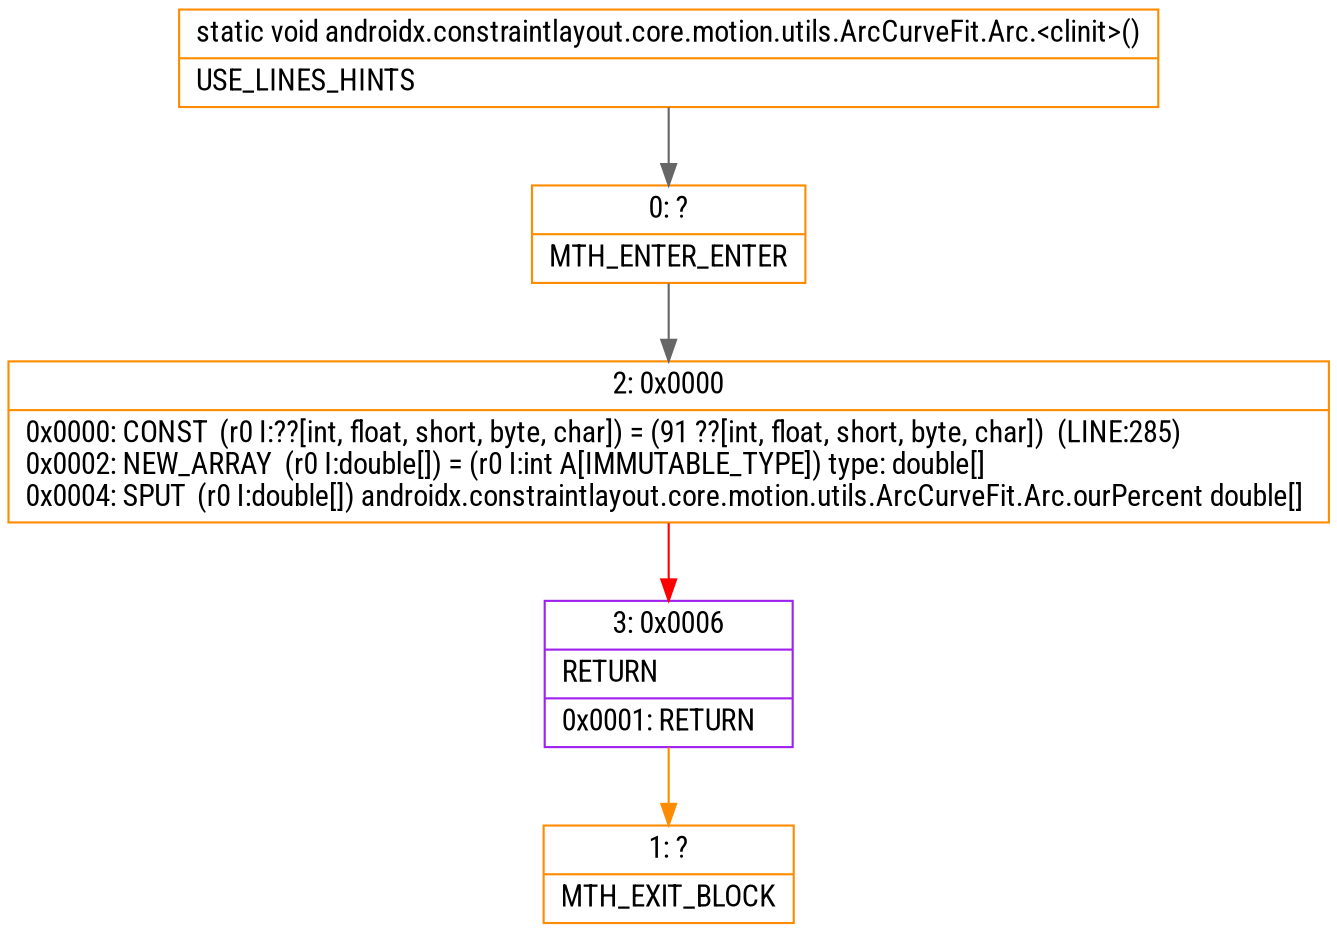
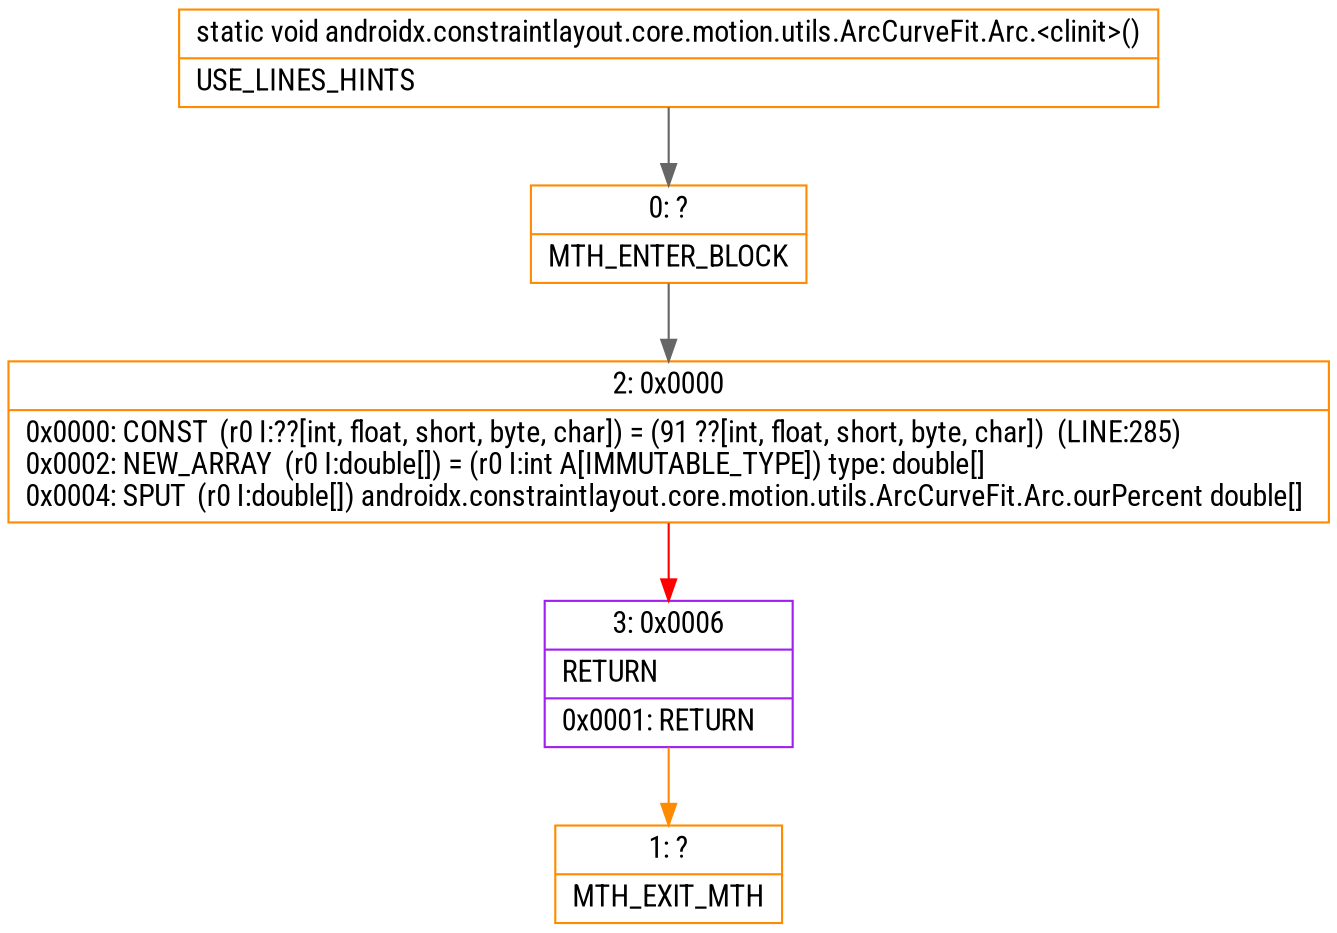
(669, 258) -> (669, 258)
(669, 898) -> (669, 898)
